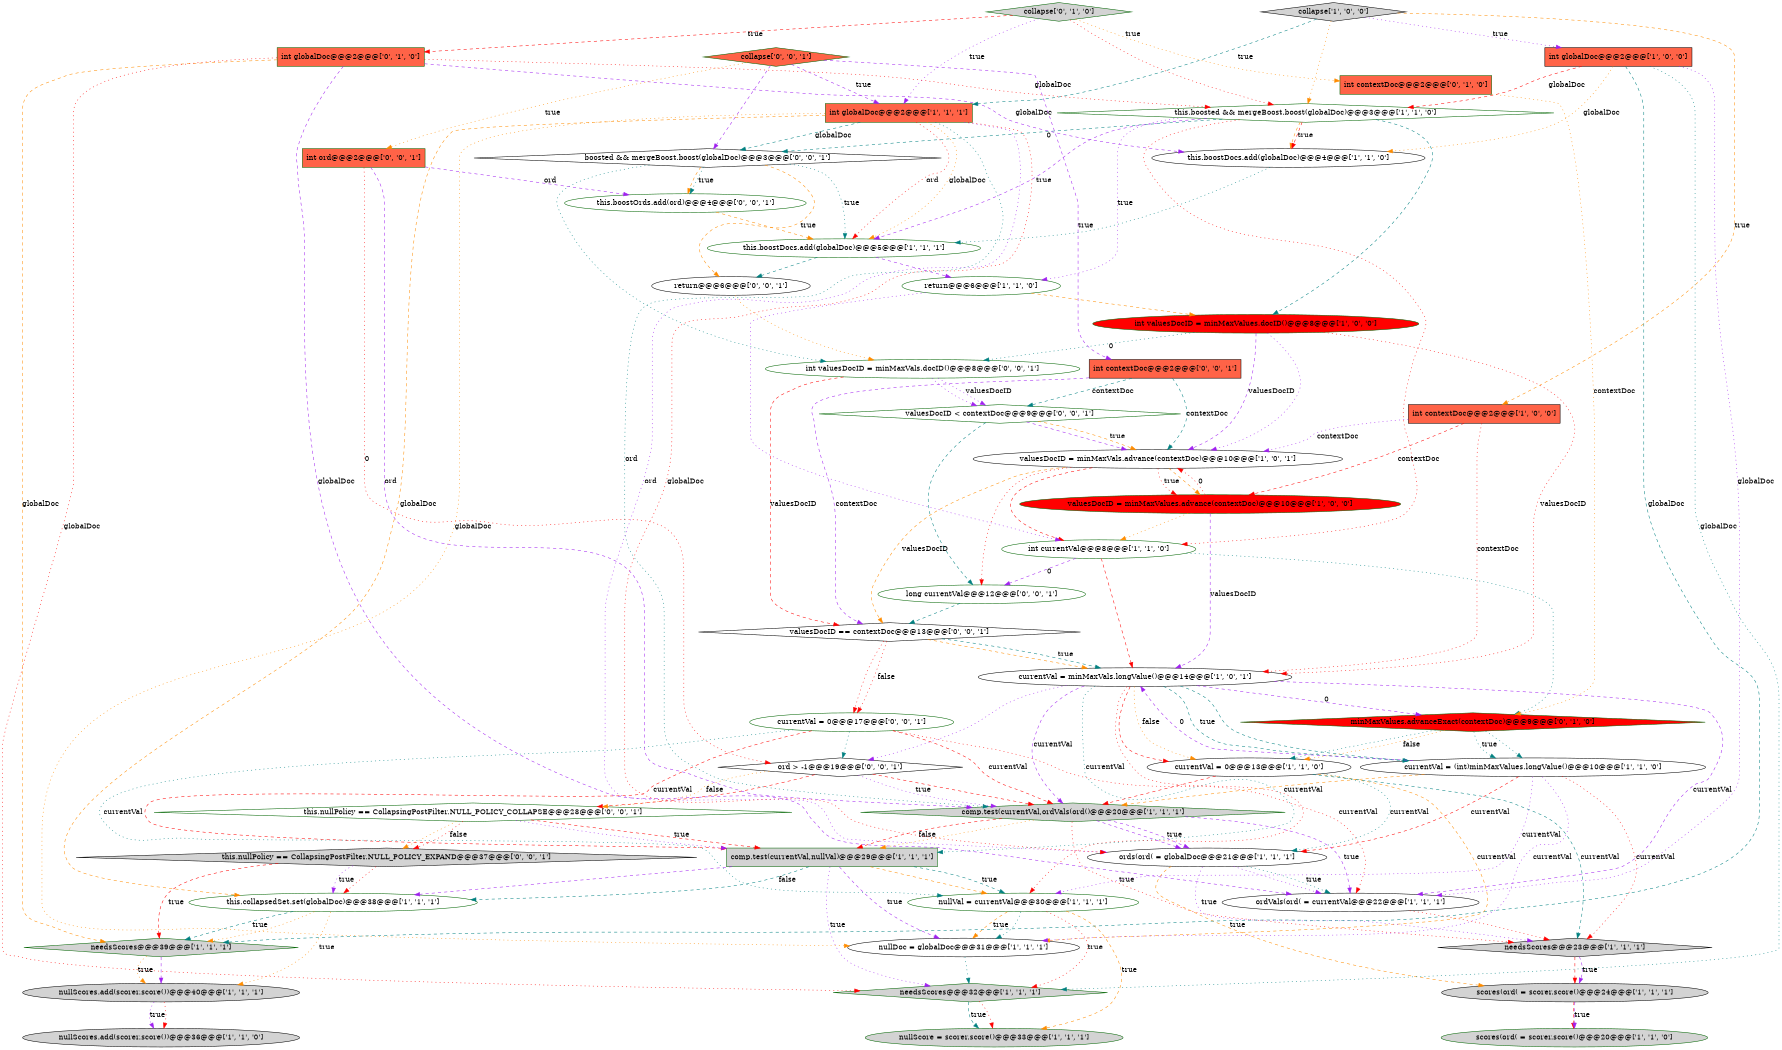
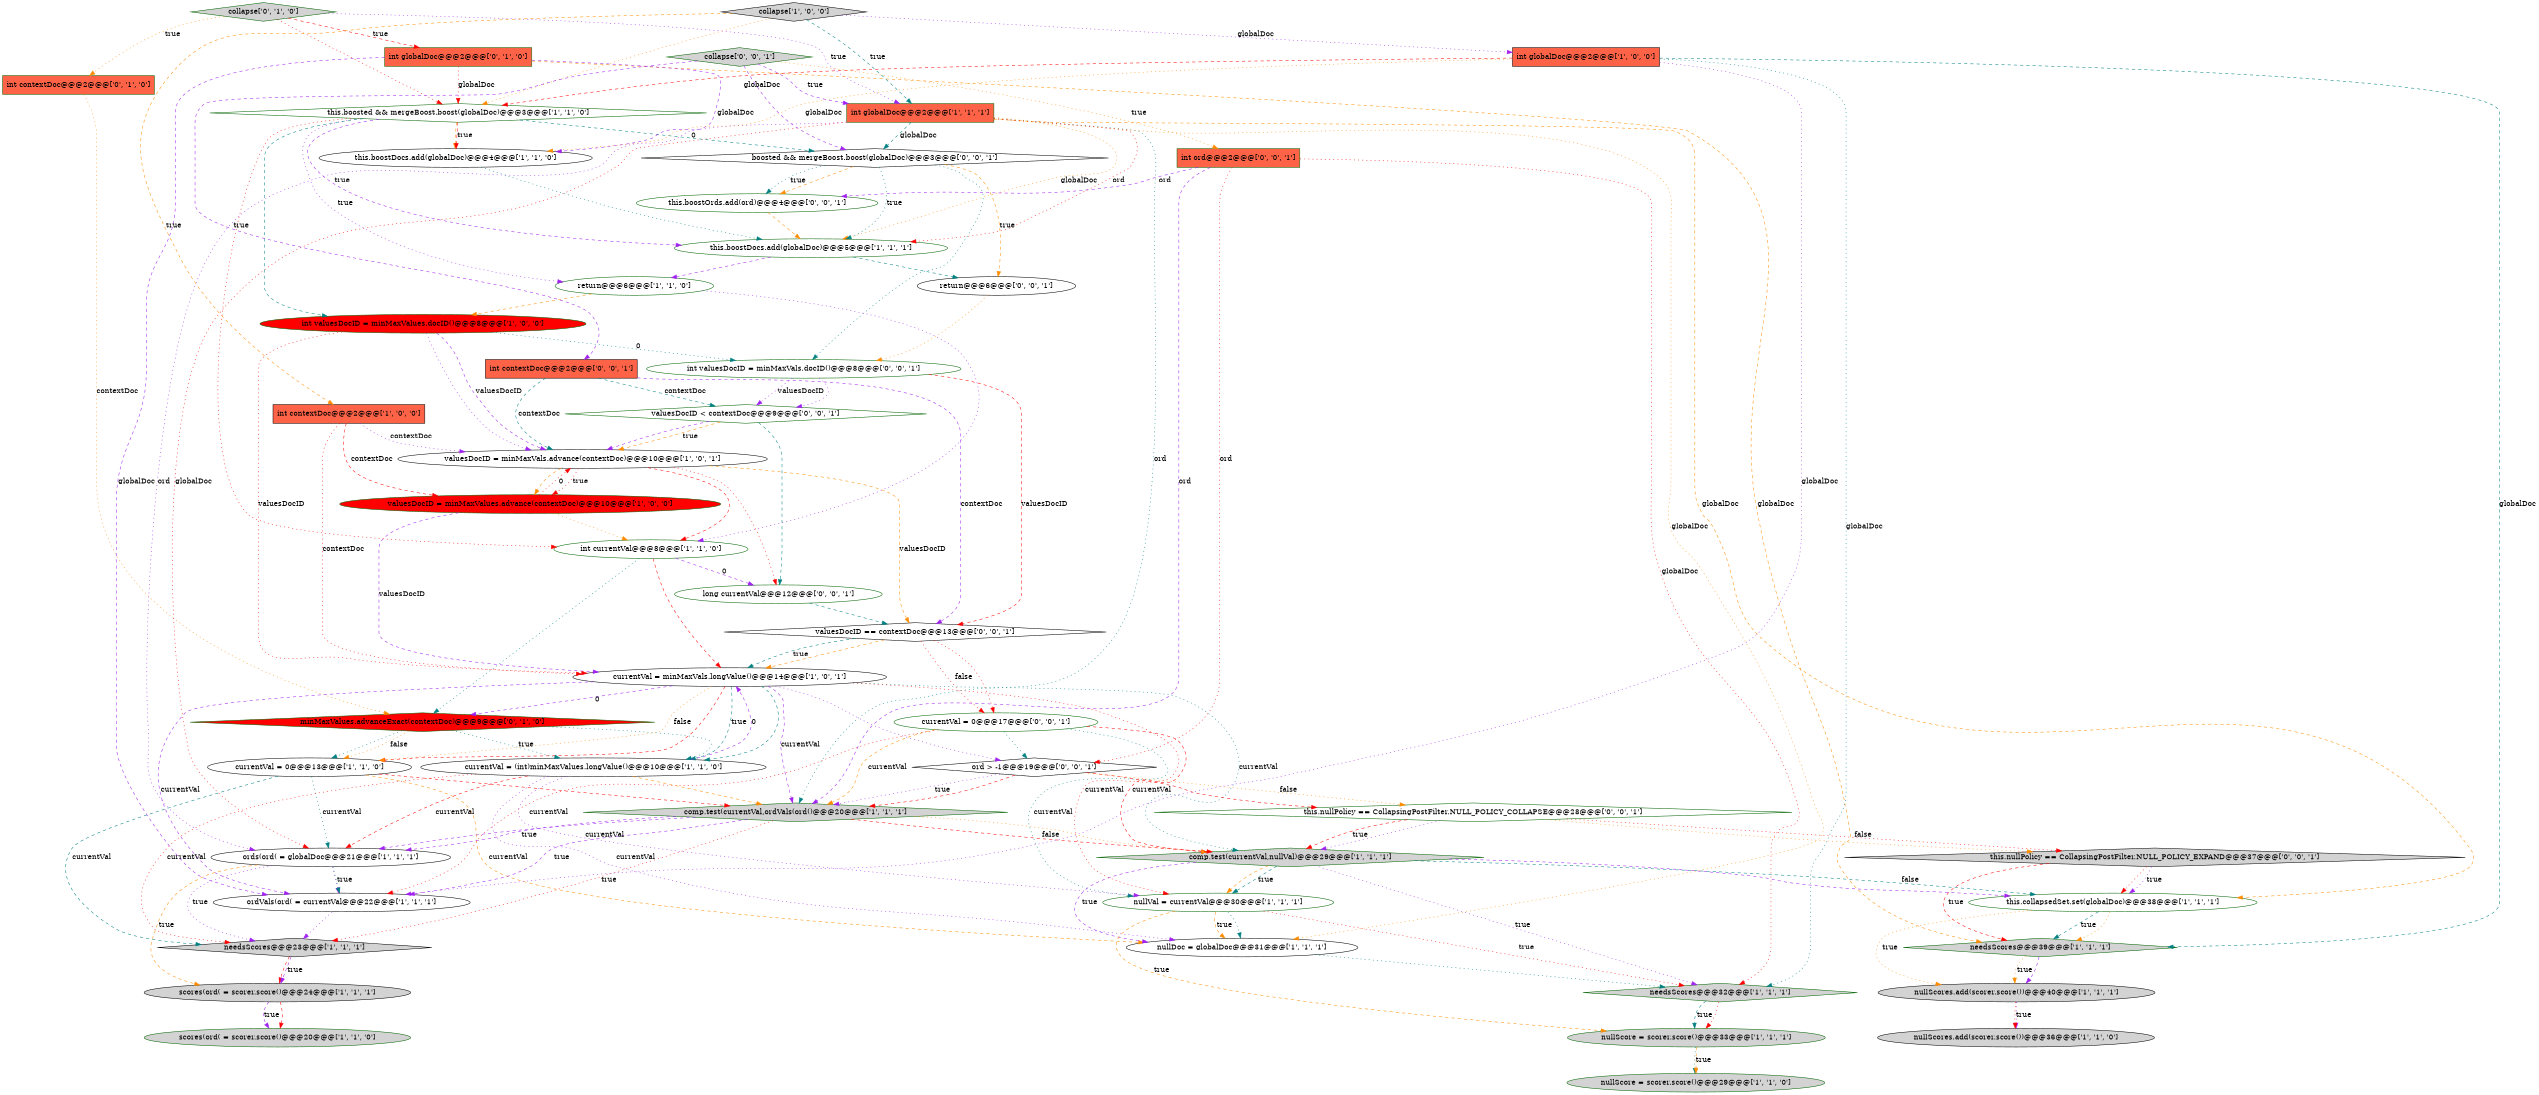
(1501, 34) -> (1256, 34)
(776, 57) -> (740, 57)
(367, 459) -> (1226, 459)
(973, 762) -> (874, 754)
(3, 844) -> (1651, 446)
(832, 857) -> (1290, 857)
(1477, 922) -> (320, 923)
none -> (1696, 1083)
